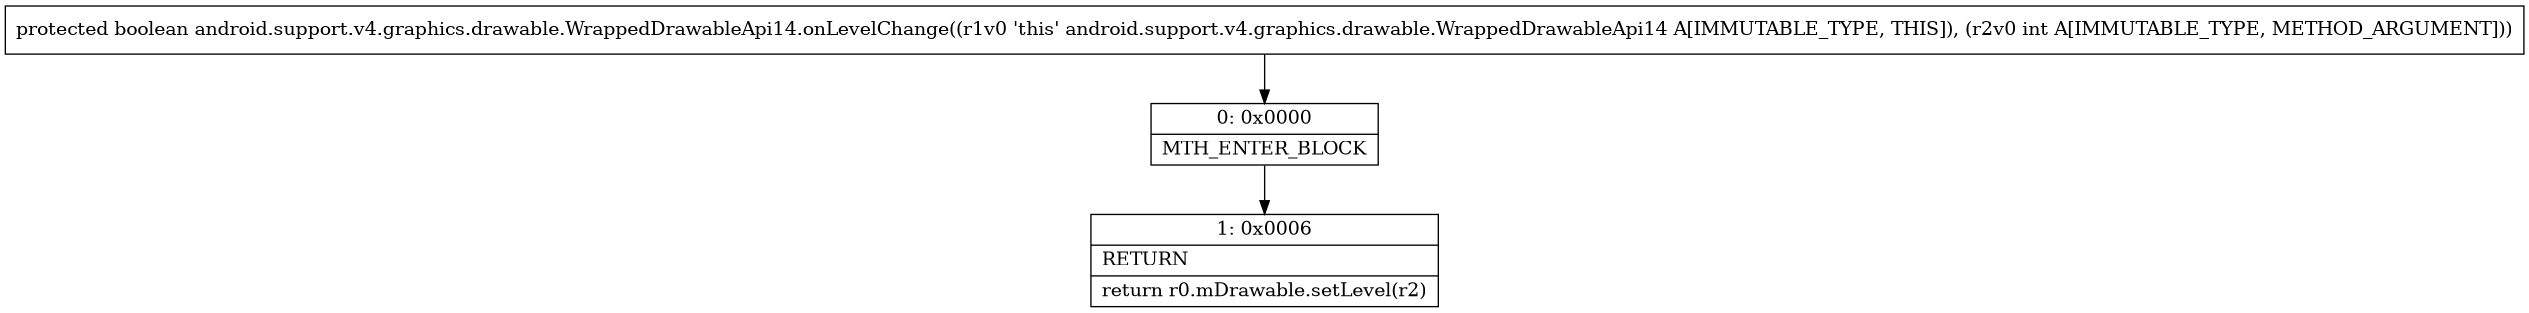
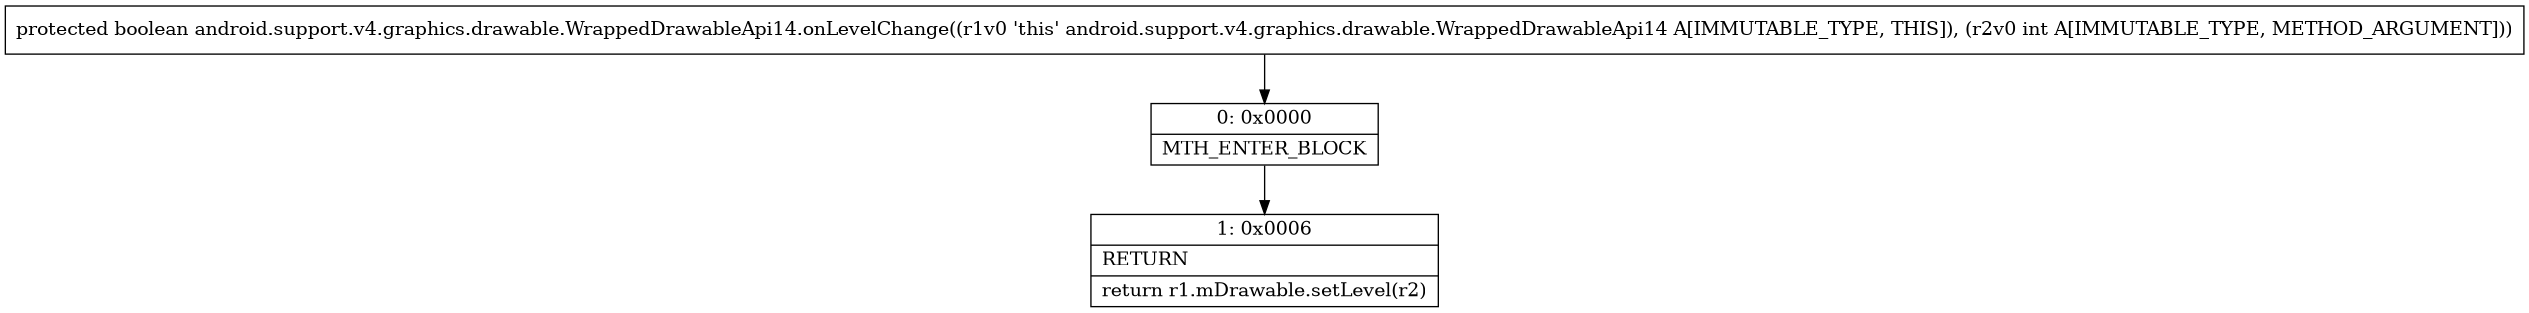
(1265, 291) -> (1265, 291)
